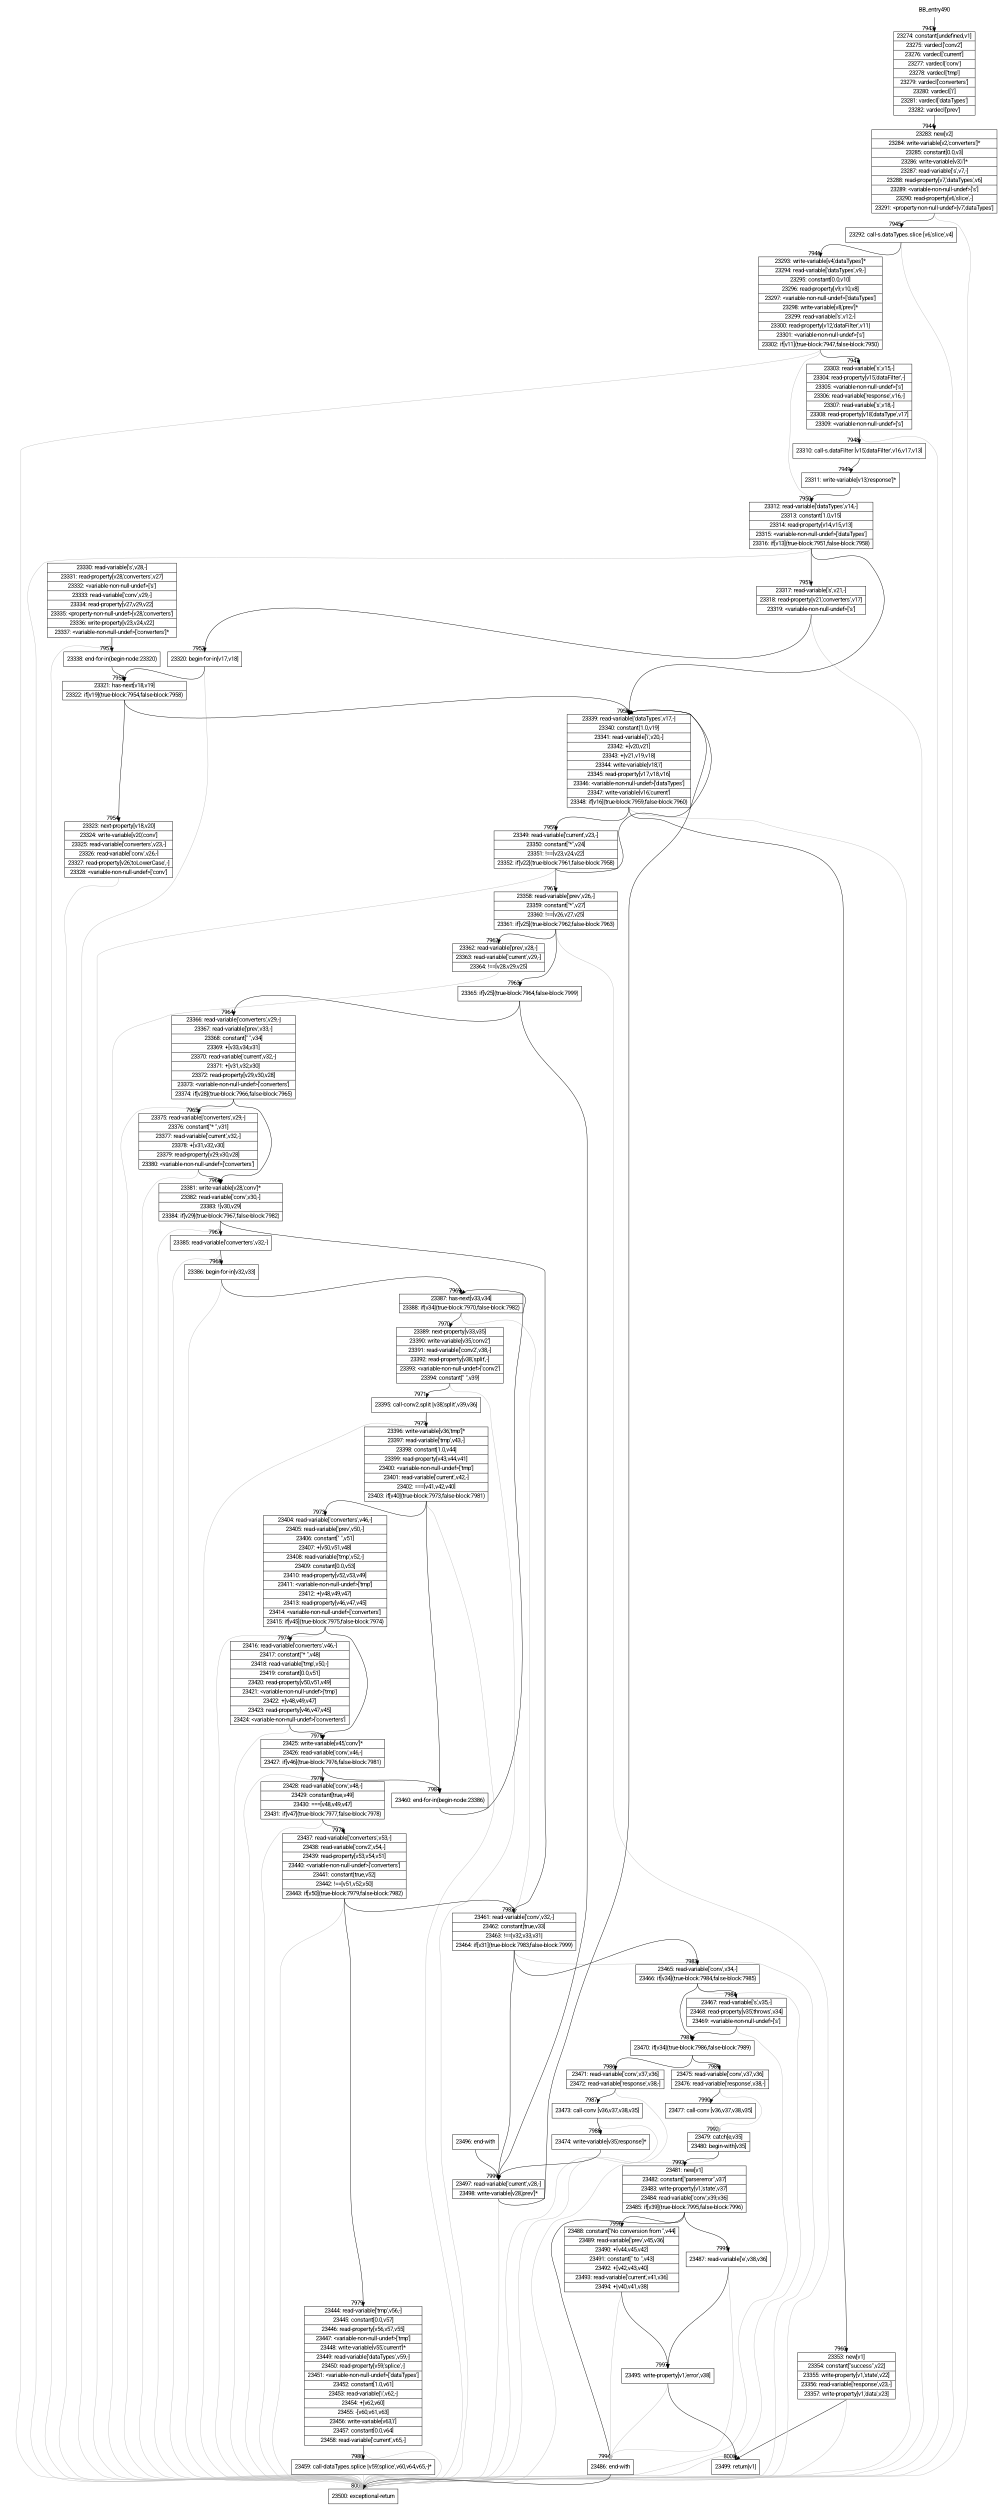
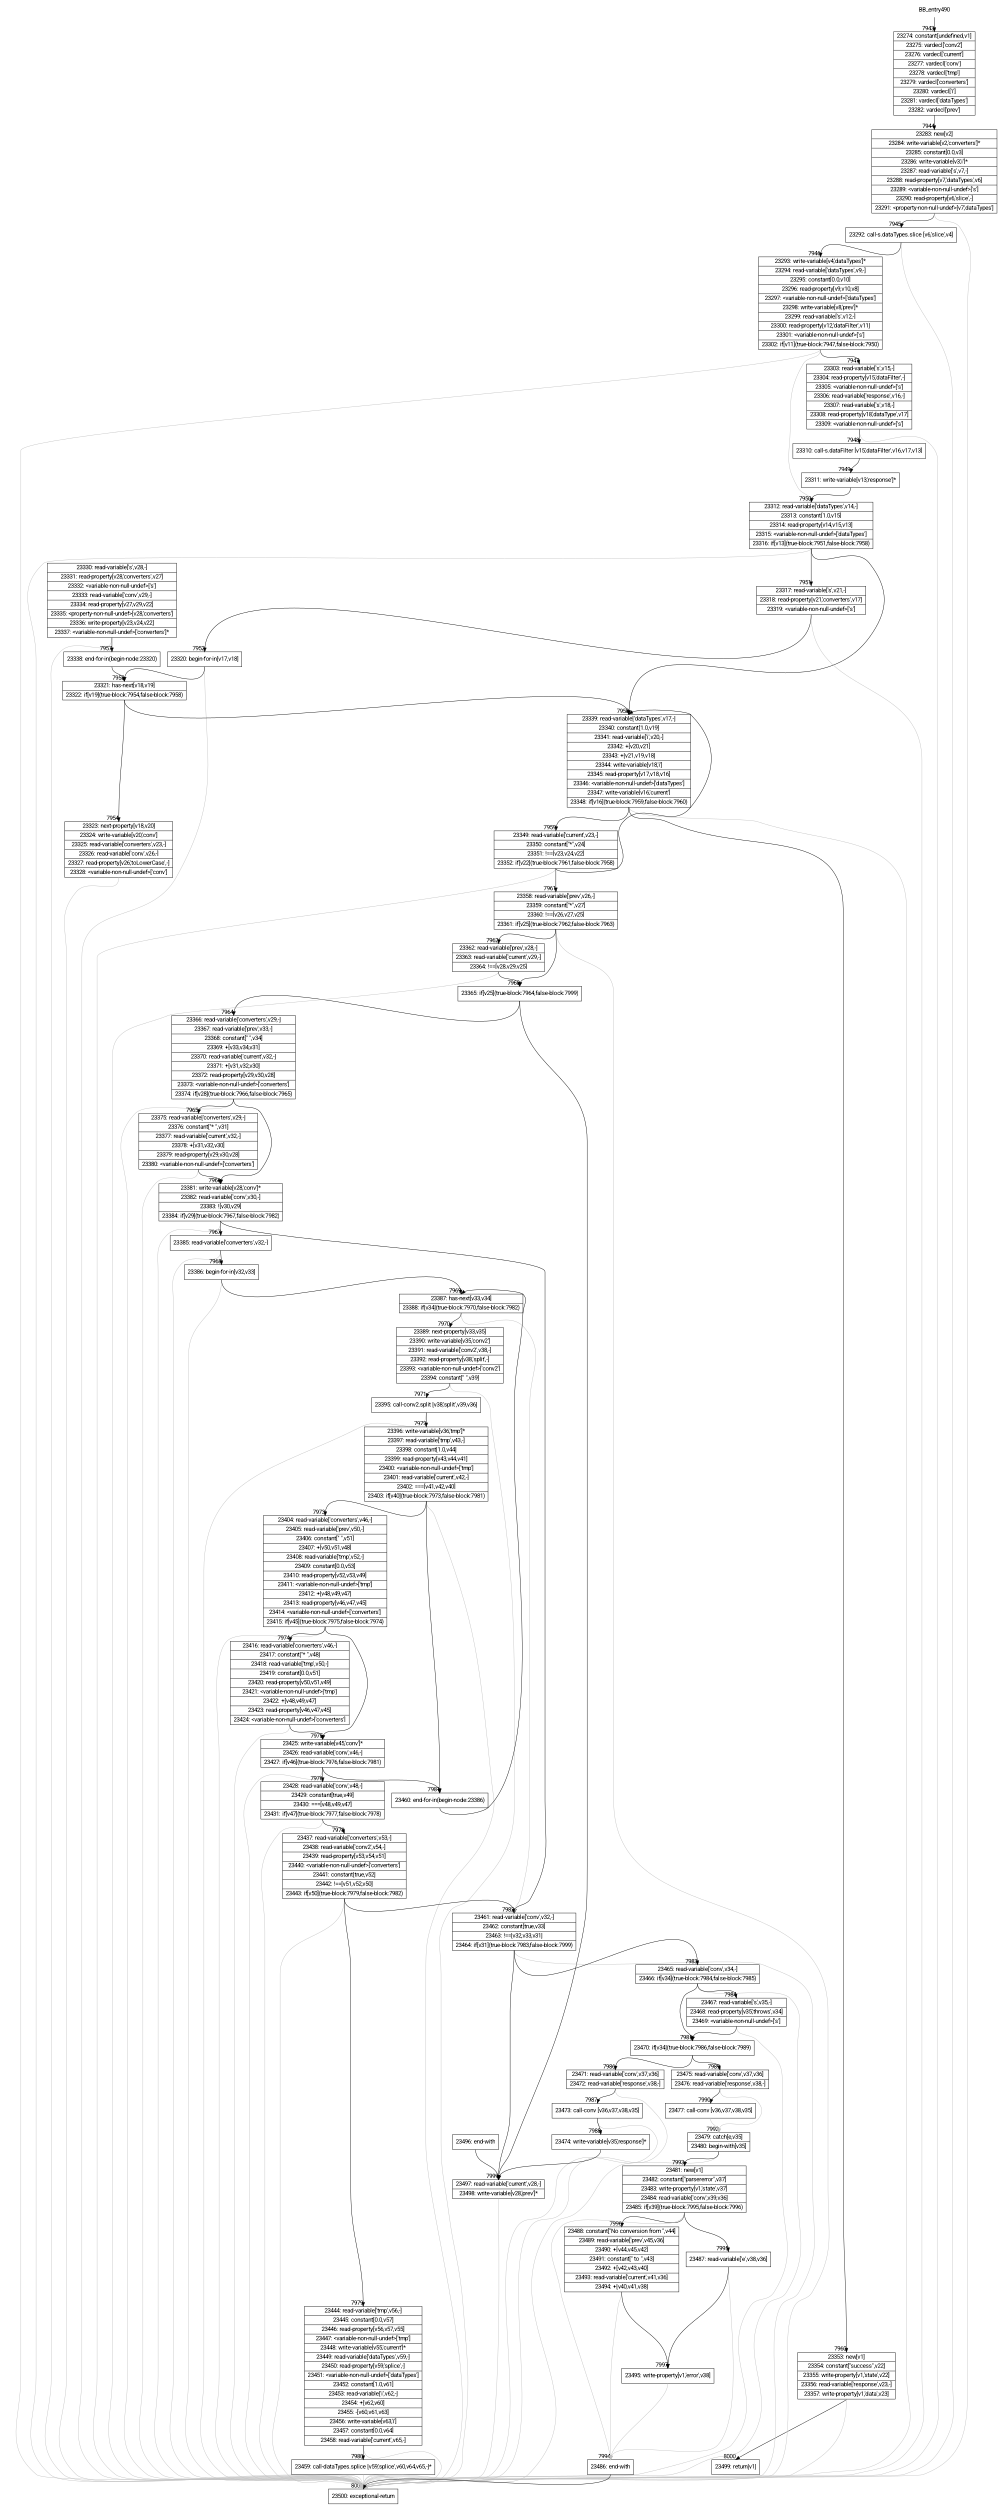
none -> (507, 979)
(629, 1444) -> none
(558, 2278) -> (558, 2278)
(700, 2421) -> none
